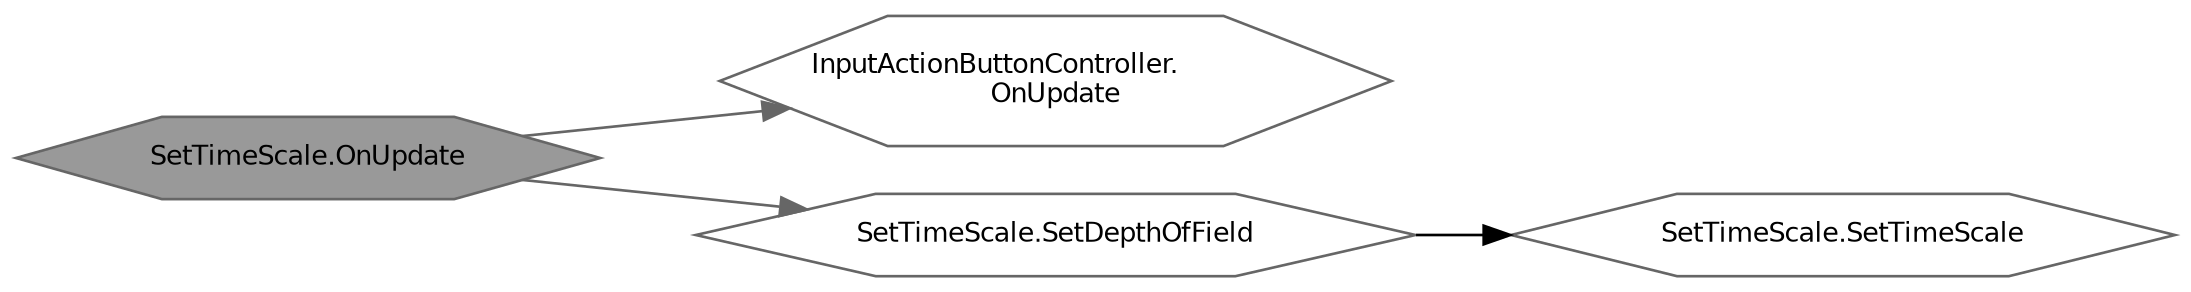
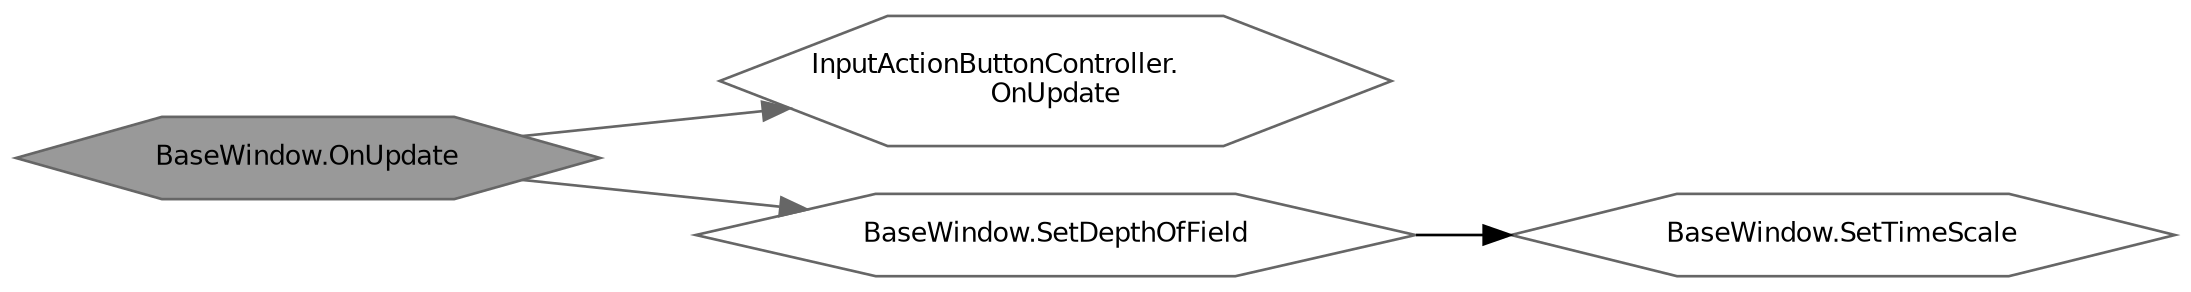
(308, 158) -> (308, 158)
(1056, 235) -> (1056, 235)
(1843, 235) -> (1843, 235)
